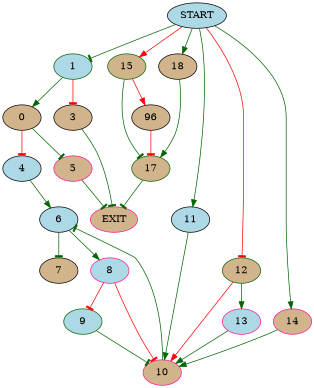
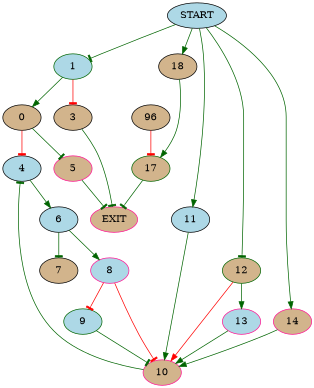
(127, 67) -> none
(244, 136) -> (244, 136)
(146, 276) -> (38, 308)
